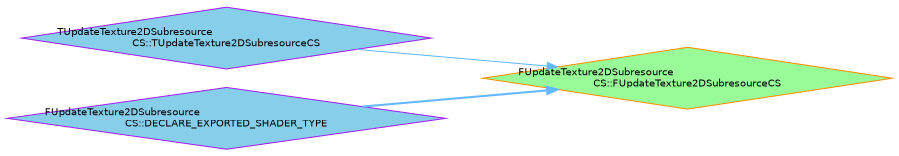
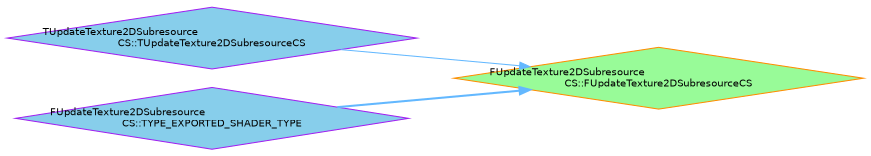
(226, 118) -> (212, 118)
